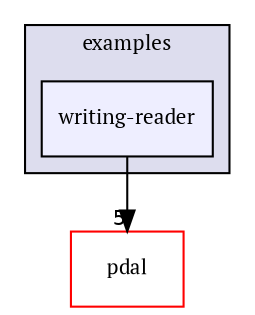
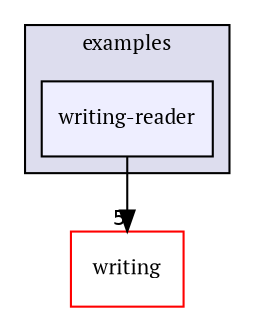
(127, 269) -> (127, 269)
